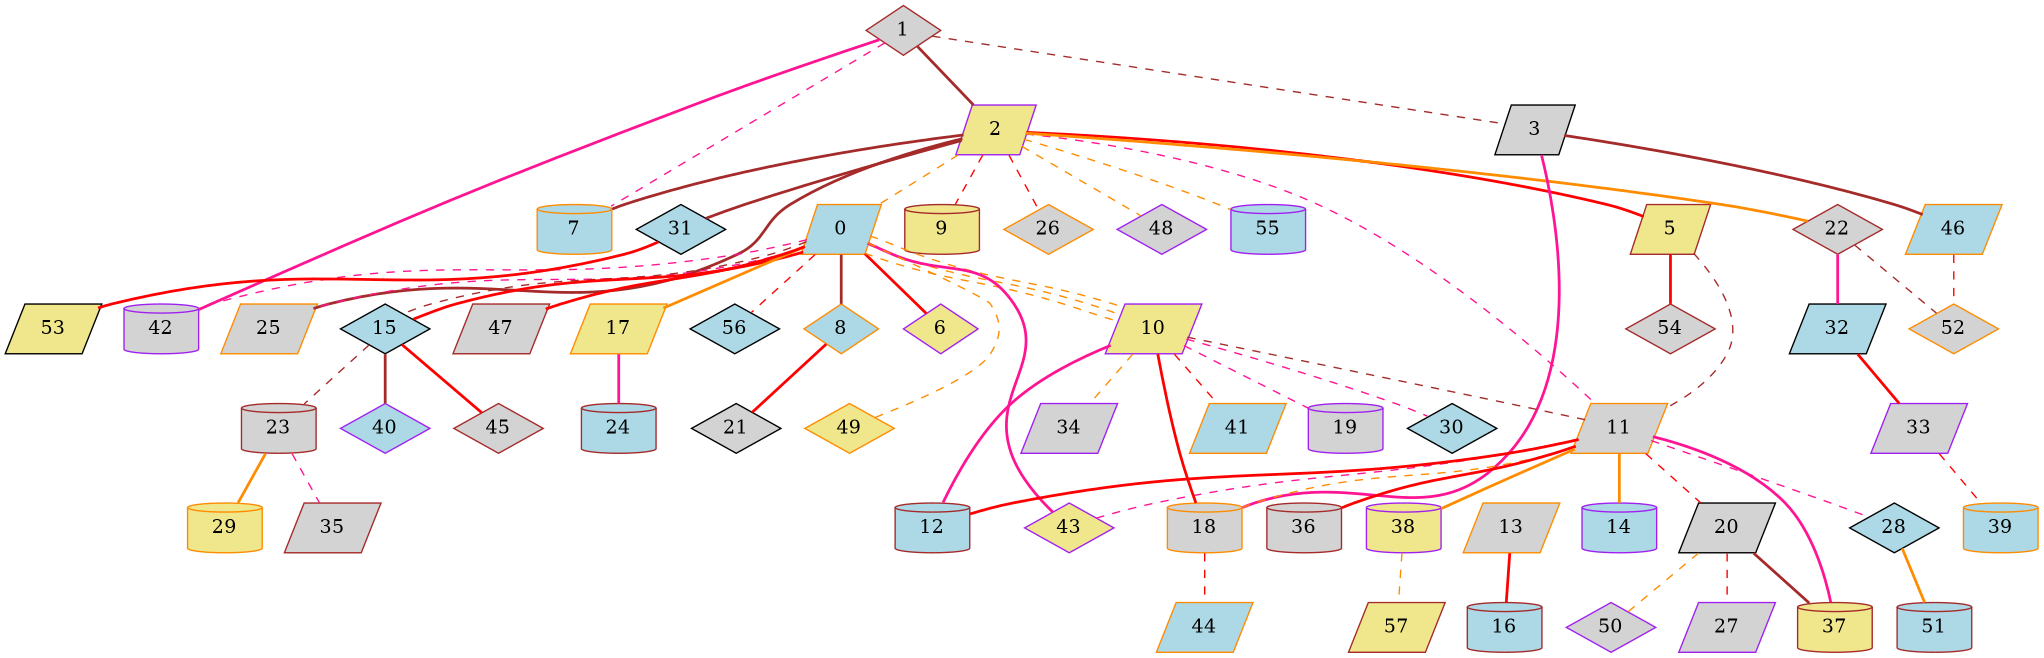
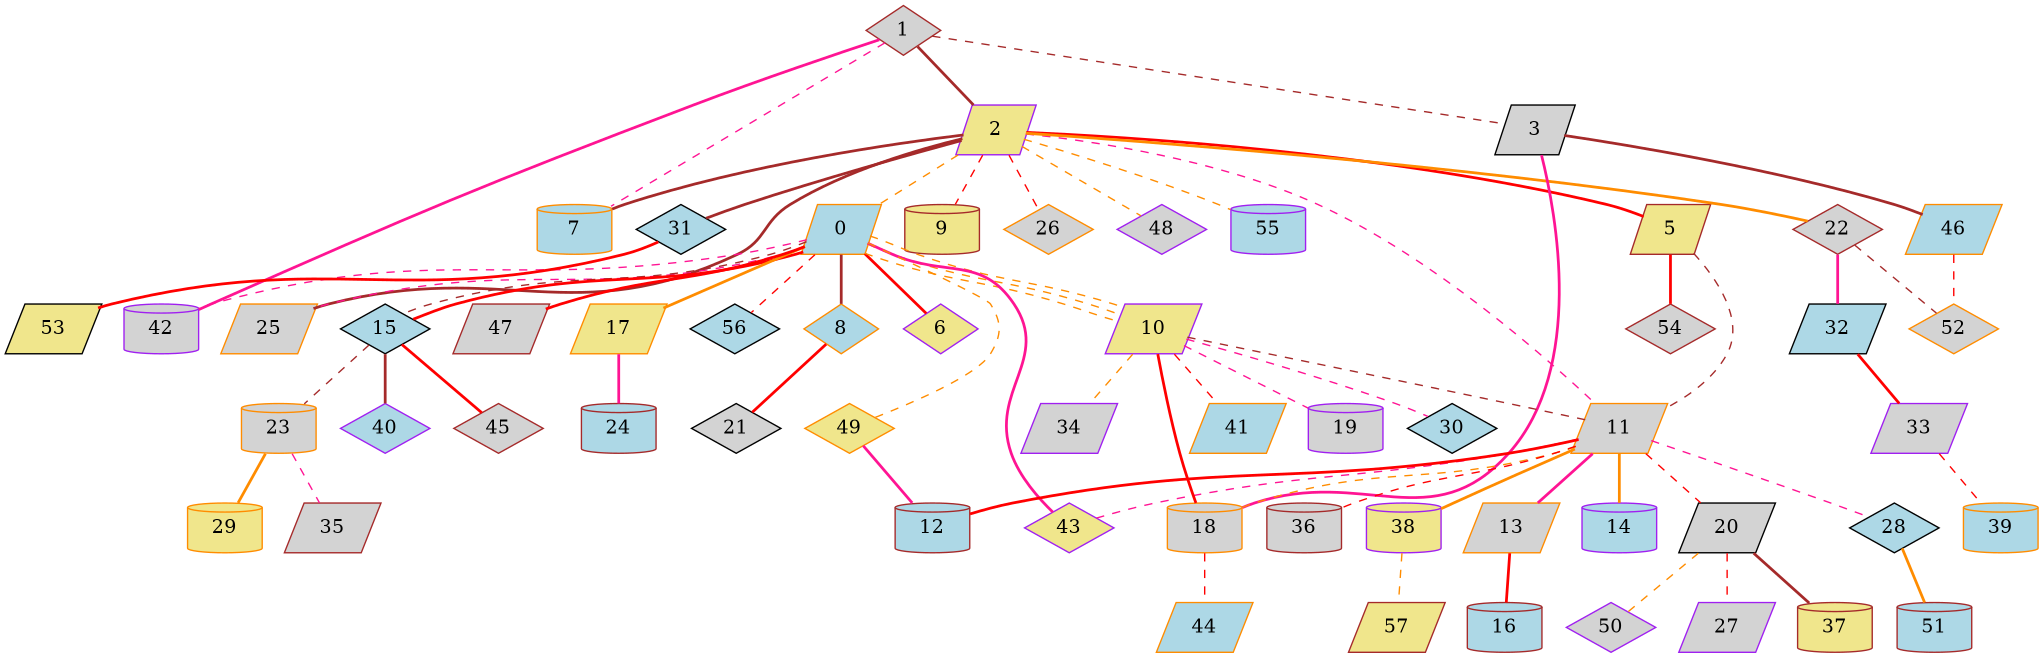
(1023, 394) -> (888, 474)
(279, 428) -> (279, 428)
(1423, 483) -> (1423, 483)
(1775, 494) -> (1565, 478)
